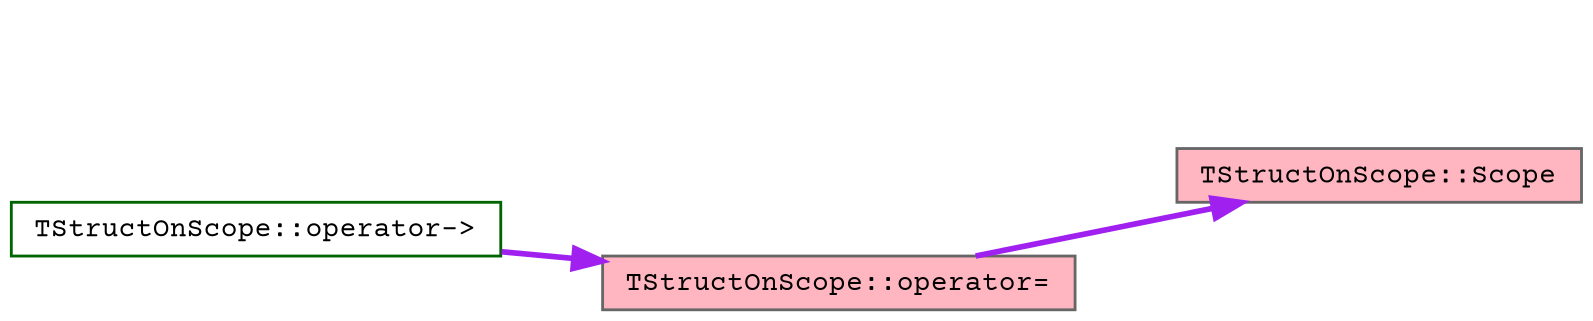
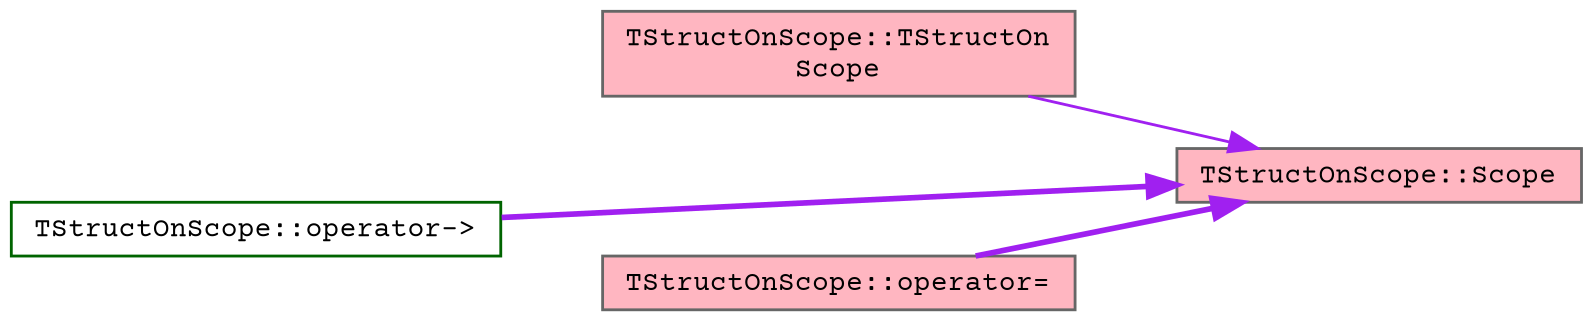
none -> (839, 54)
(537, 255) -> (825, 202)
